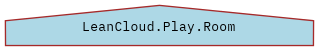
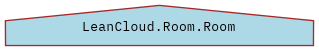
(159, 28) -> (159, 28)
